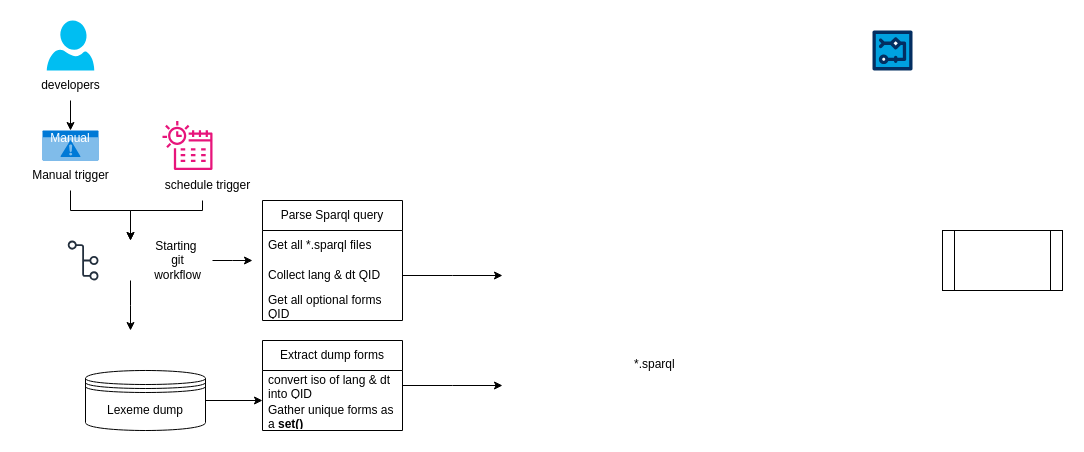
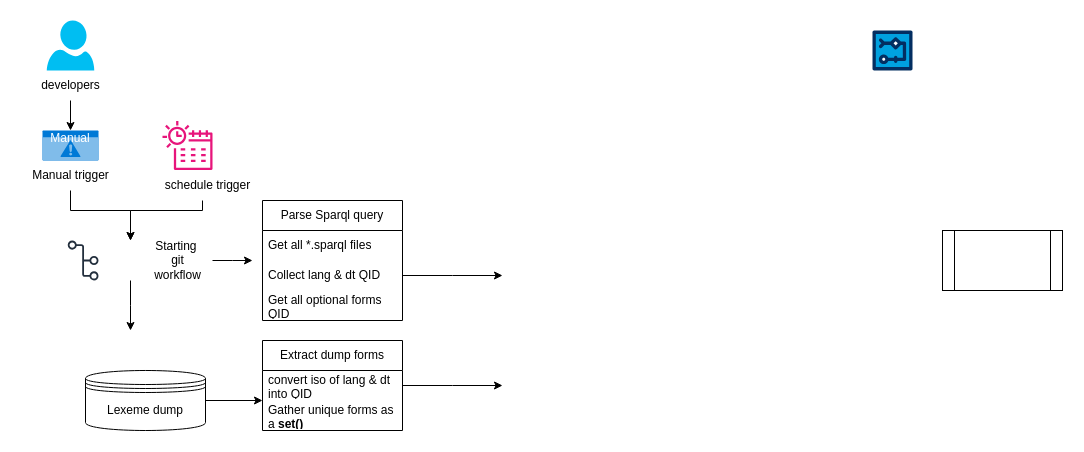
(668, 371) -> none
